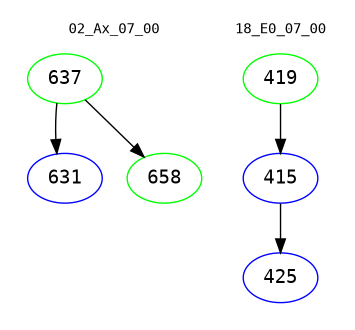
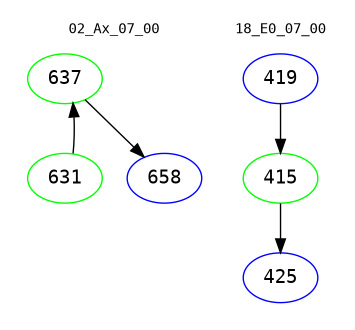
(281, 79) -> (281, 79)
(56, 121) -> (74, 135)
(65, 178) -> (65, 178)
(164, 178) -> (164, 178)
(281, 178) -> (281, 178)
